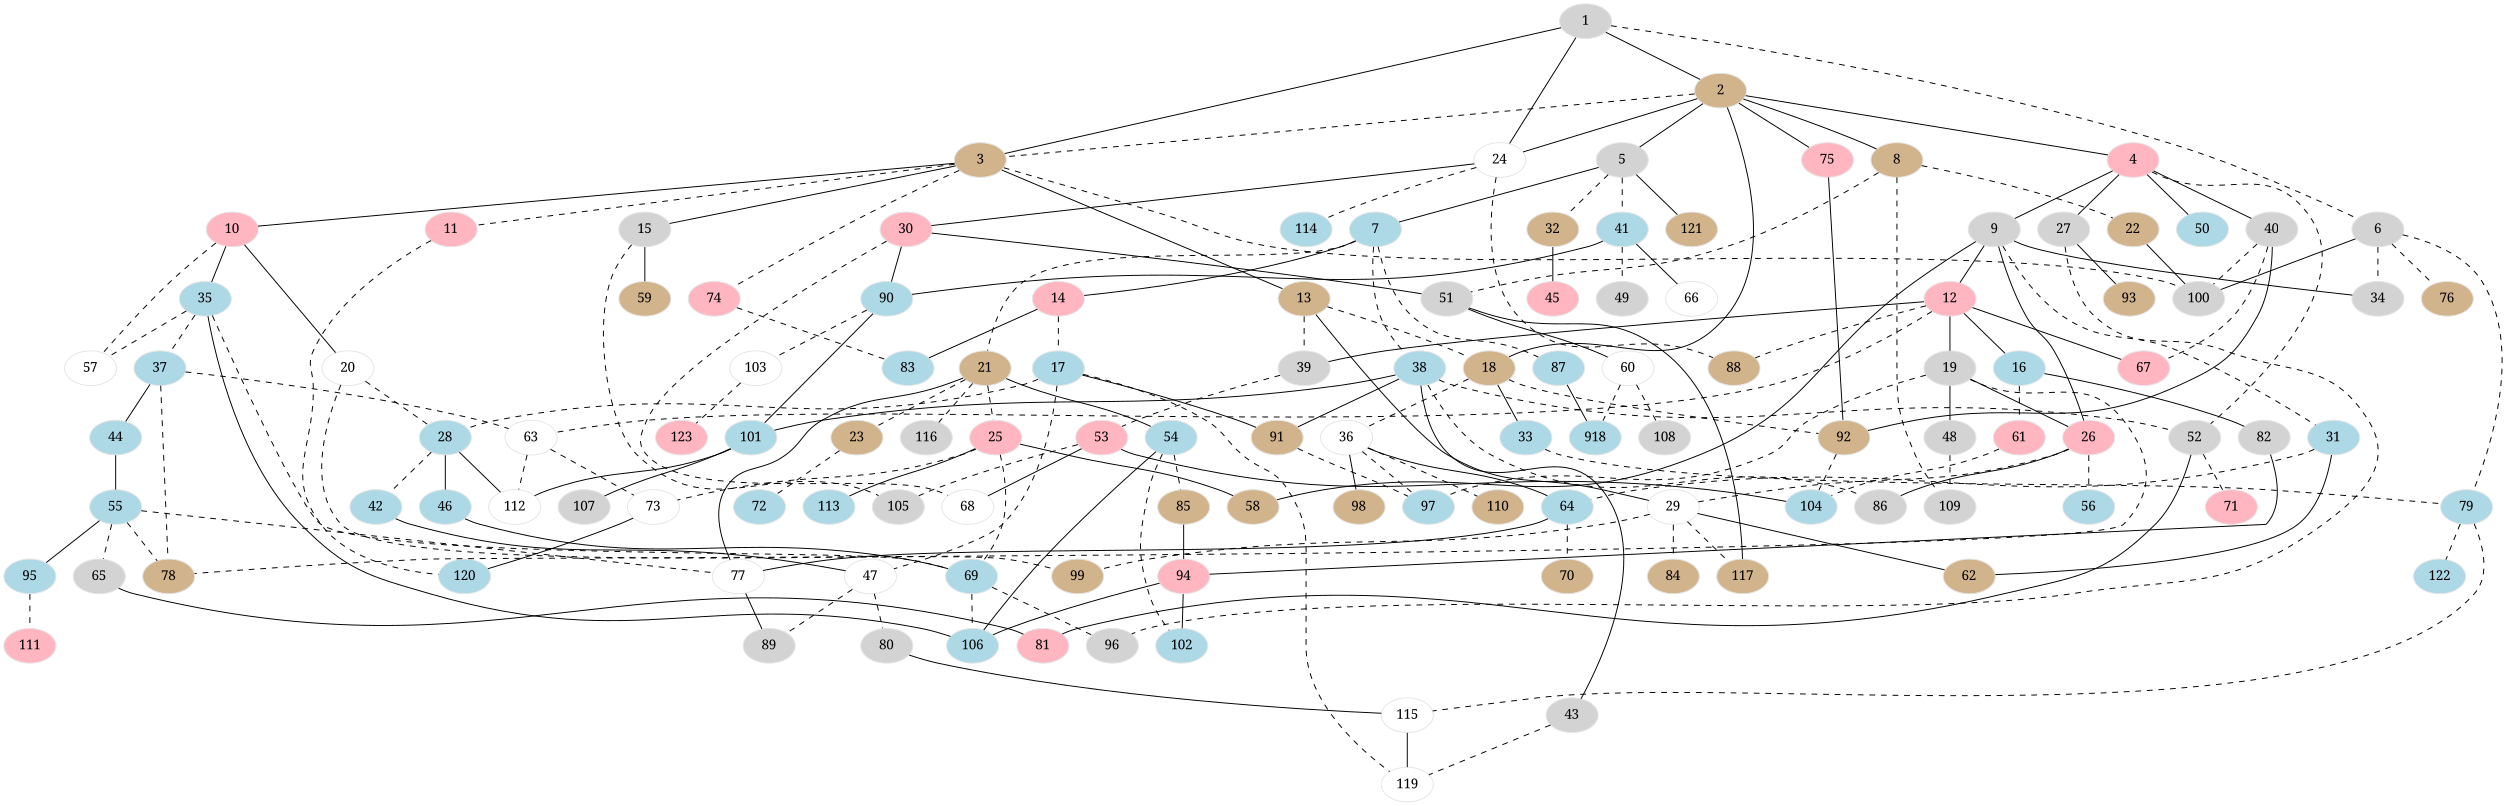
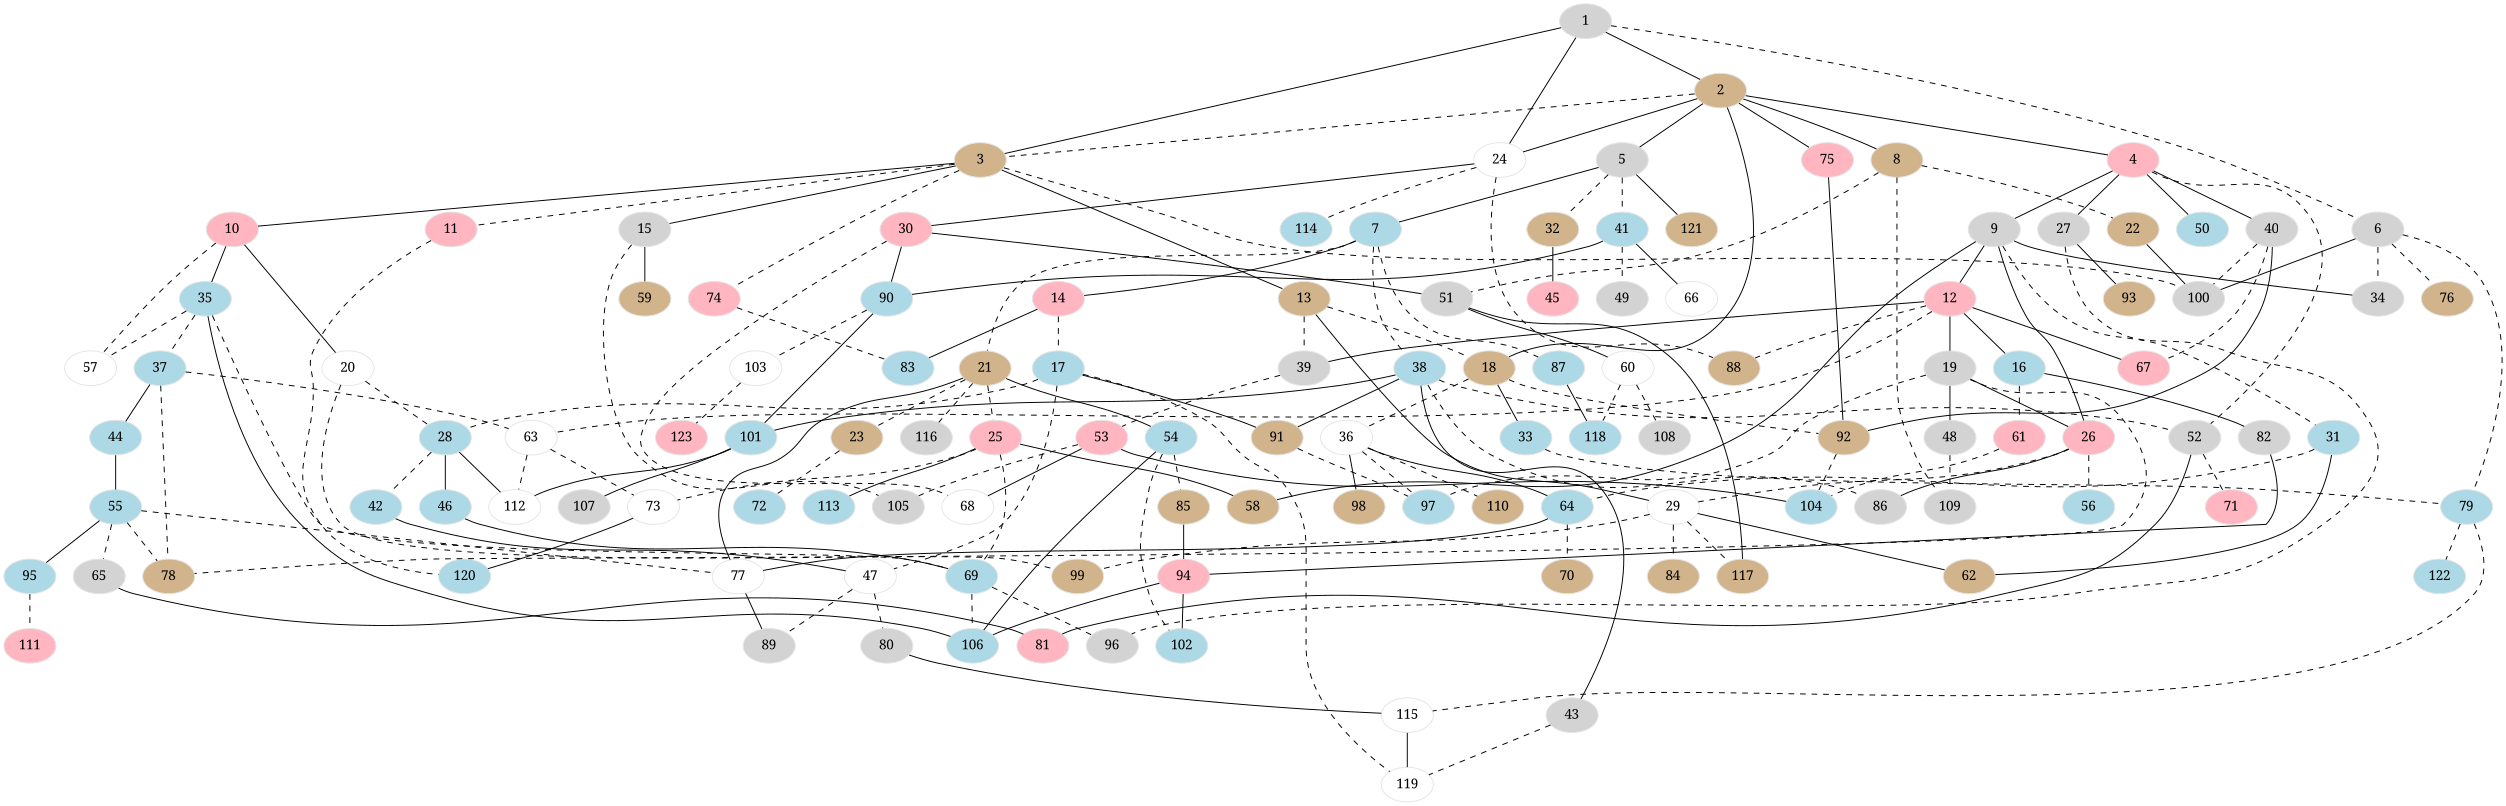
(1595, 438) -> (1595, 438)
